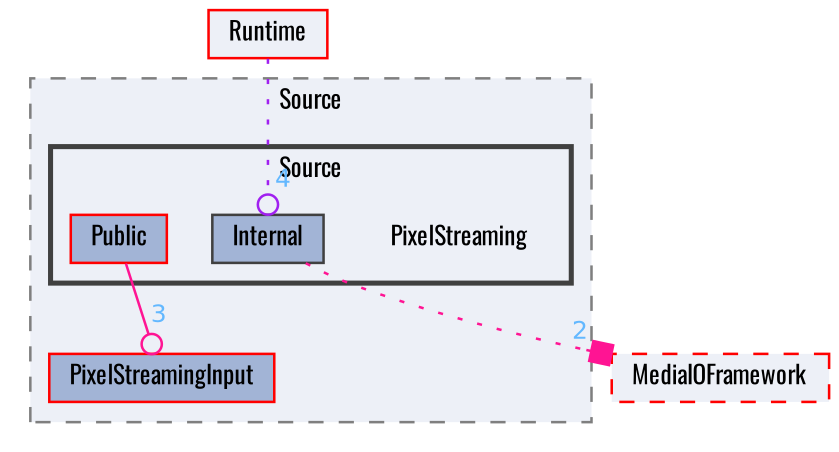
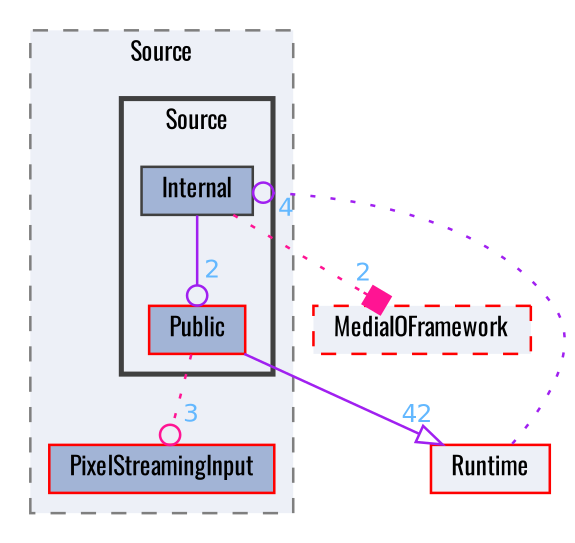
(460, 239) -> none
none -> (197, 250)
(137, 299) -> (182, 390)
none -> (332, 394)
